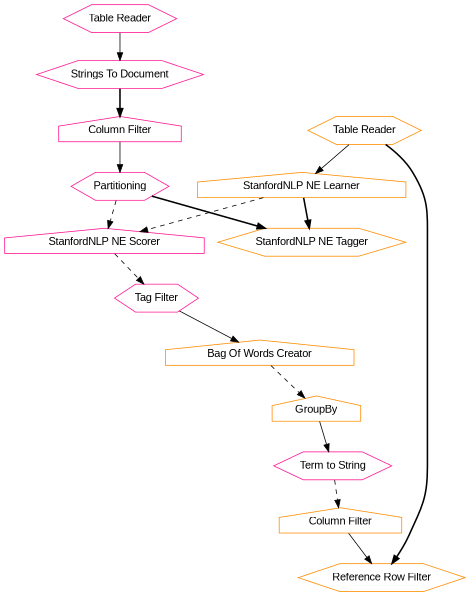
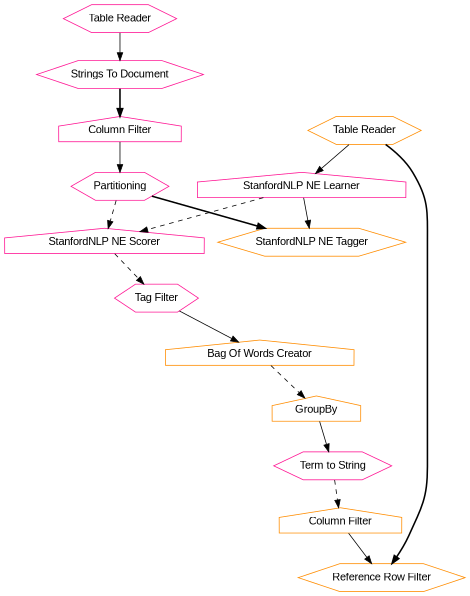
(302, 186) -> (302, 186)
(306, 209) -> (306, 209)
